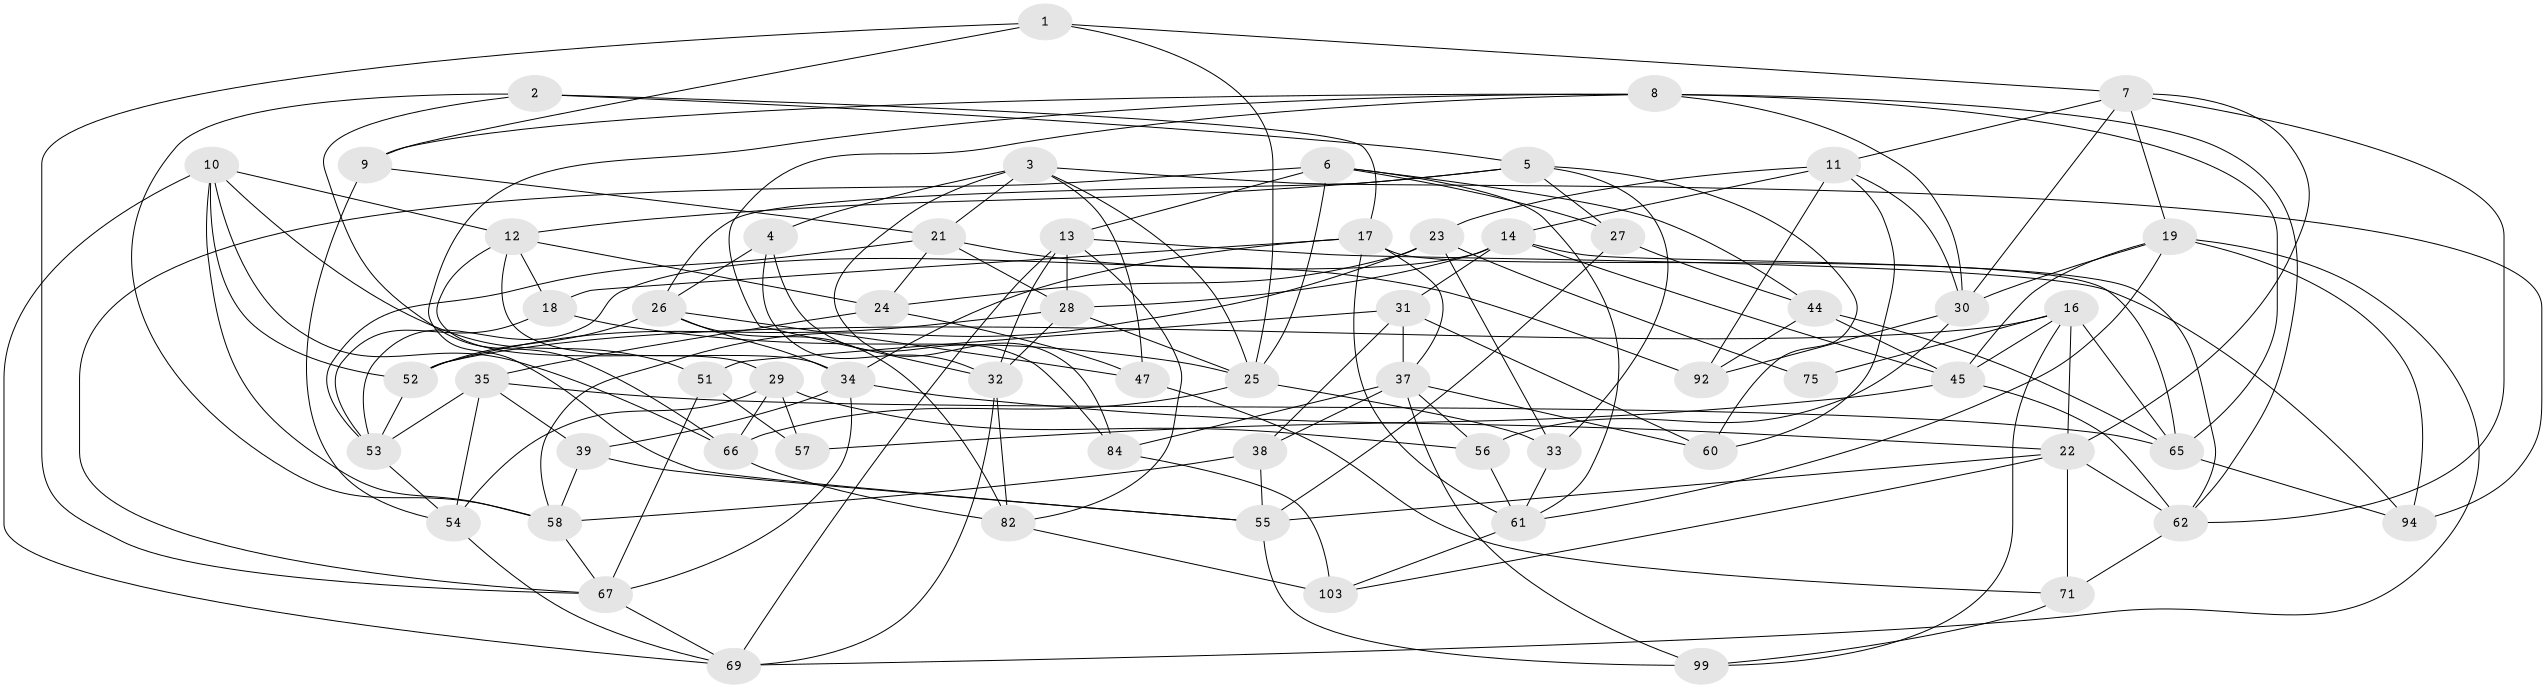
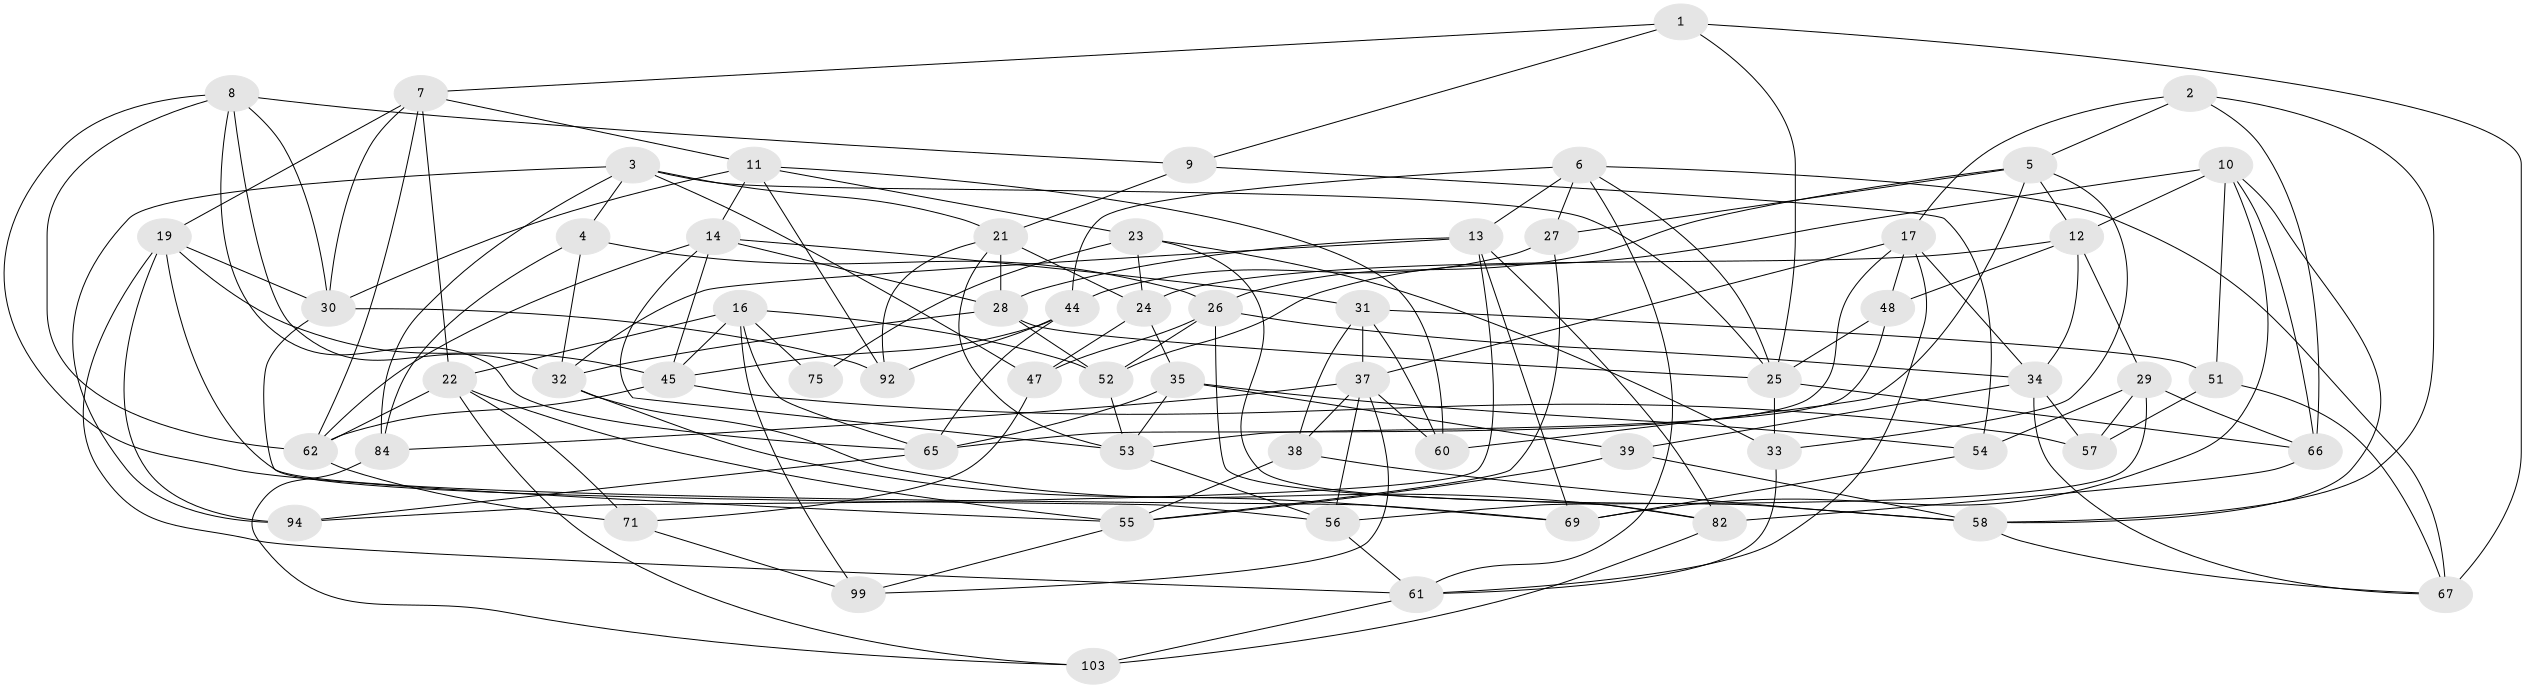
(550, 308) -> (1888, 308)
(1223, 417) -> (2058, 411)
(414, 487) -> (1230, 487)
(670, 631) -> none
